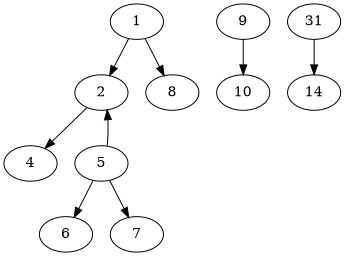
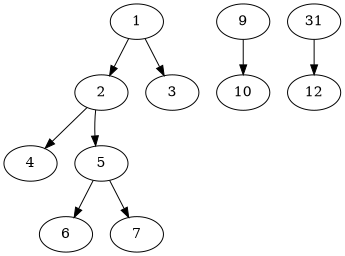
(172, 93) -> (172, 93)
(314, 93) -> (314, 93)
(108, 133) -> (95, 123)
